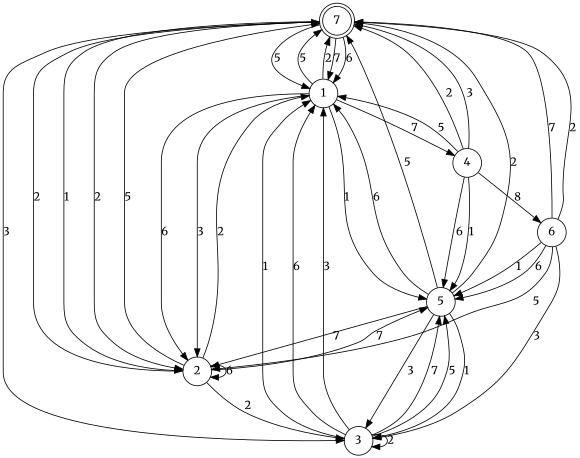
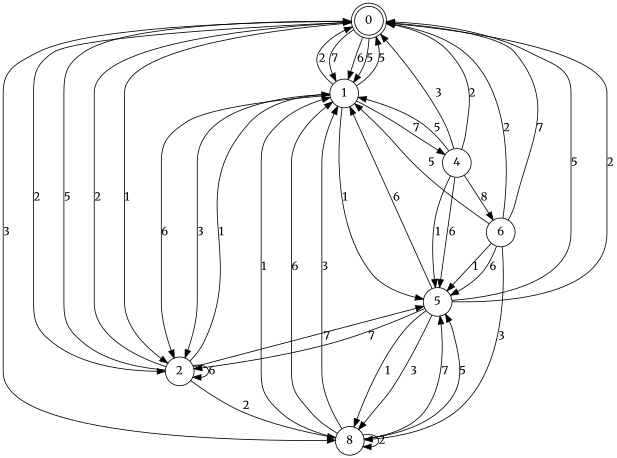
(337, 21) -> (369, 21)
(221, 232) -> (222, 232)
(403, 338) -> (421, 171)
(359, 441) -> (350, 441)
